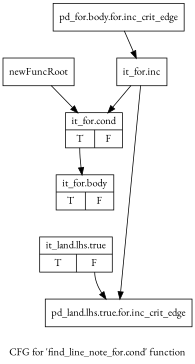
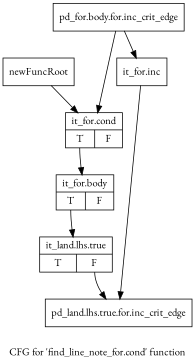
(122, 96) -> (107, 68)
none -> (71, 220)
